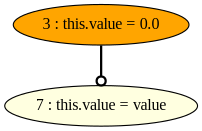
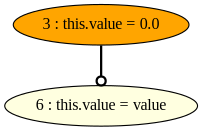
(101, 106) -> (101, 106)
